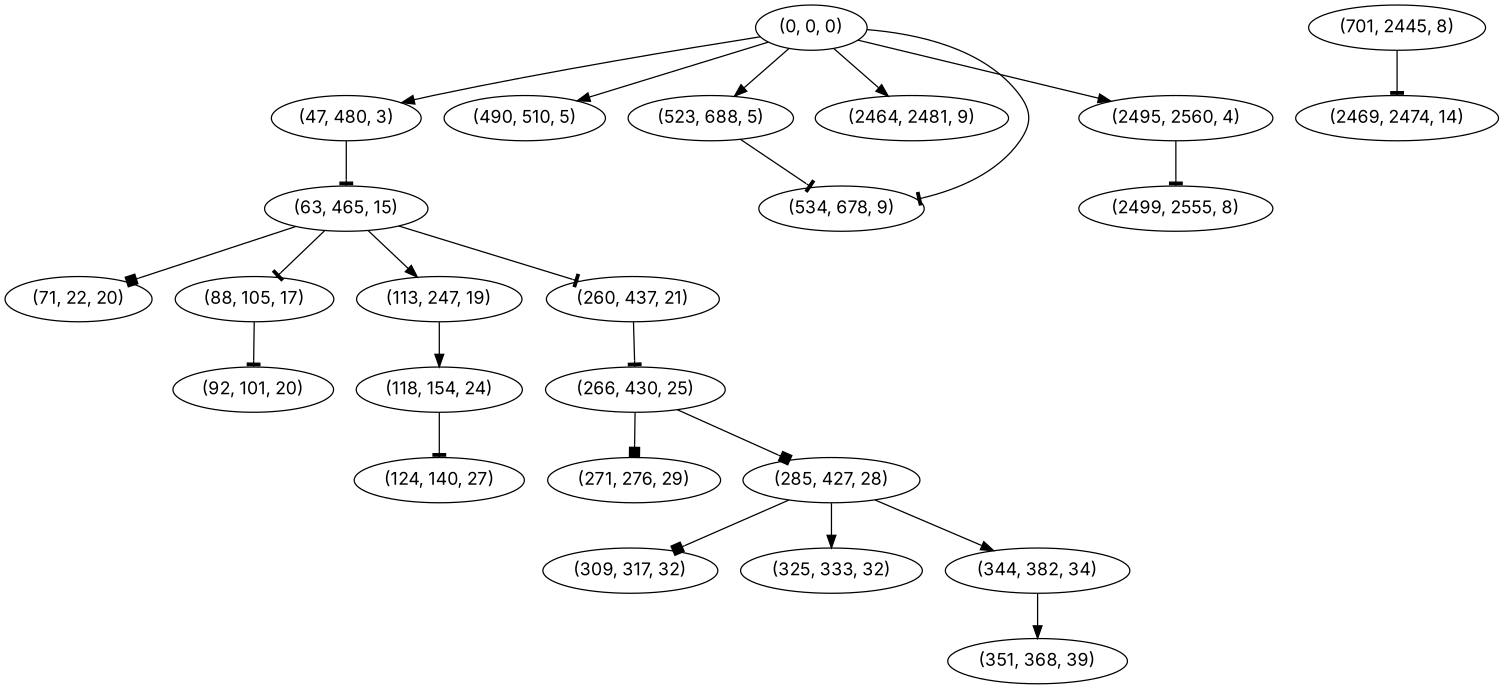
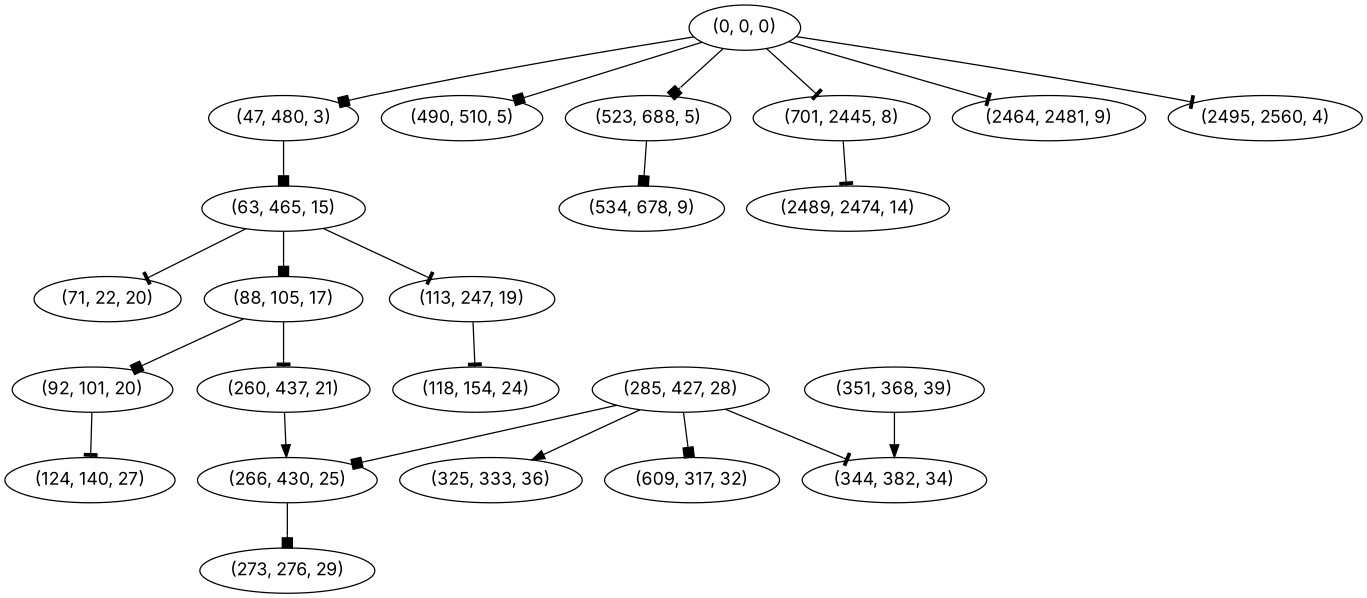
(587, 66) -> (522, 66)
(767, 68) -> (702, 68)
(856, 68) -> (886, 70)
(978, 69) -> (992, 67)
(679, 70) -> (614, 70)
(1018, 93) -> (790, 70)
(1397, 118) -> (848, 209)
(346, 160) -> (284, 157)
(773, 162) -> (645, 157)
(1176, 209) -> none
(388, 250) -> (375, 253)
(217, 252) -> (198, 253)
(303, 252) -> (284, 248)
(486, 253) -> (284, 341)
(439, 338) -> (474, 341)
(254, 341) -> (194, 342)
(634, 341) -> (285, 429)
(439, 432) -> (91, 432)
(728, 432) -> (491, 433)
(634, 480) -> (287, 571)
(928, 523) -> (784, 434)
(630, 571) -> (692, 480)
(831, 571) -> (491, 480)
(1038, 610) -> (894, 429)
